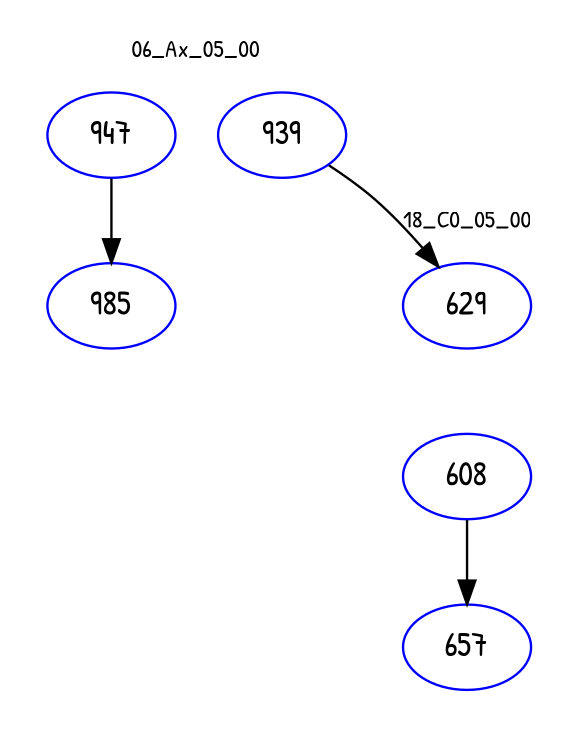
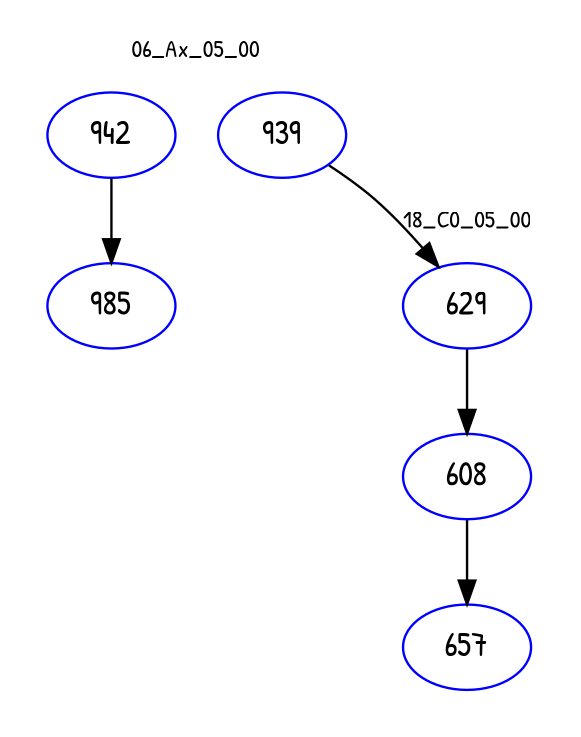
(111, 135) -> (111, 135)
none -> (467, 380)
